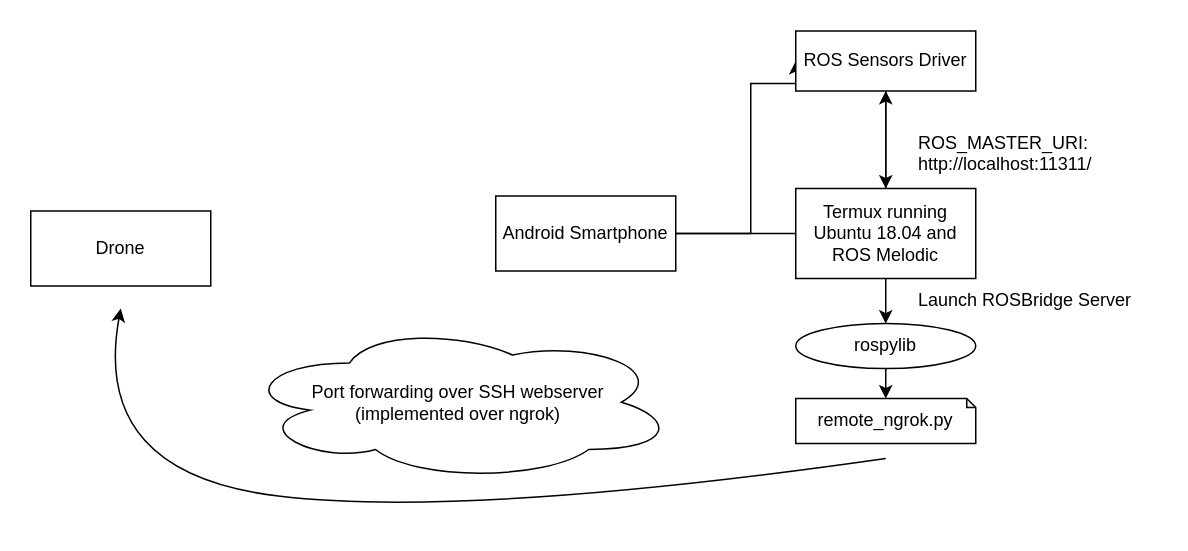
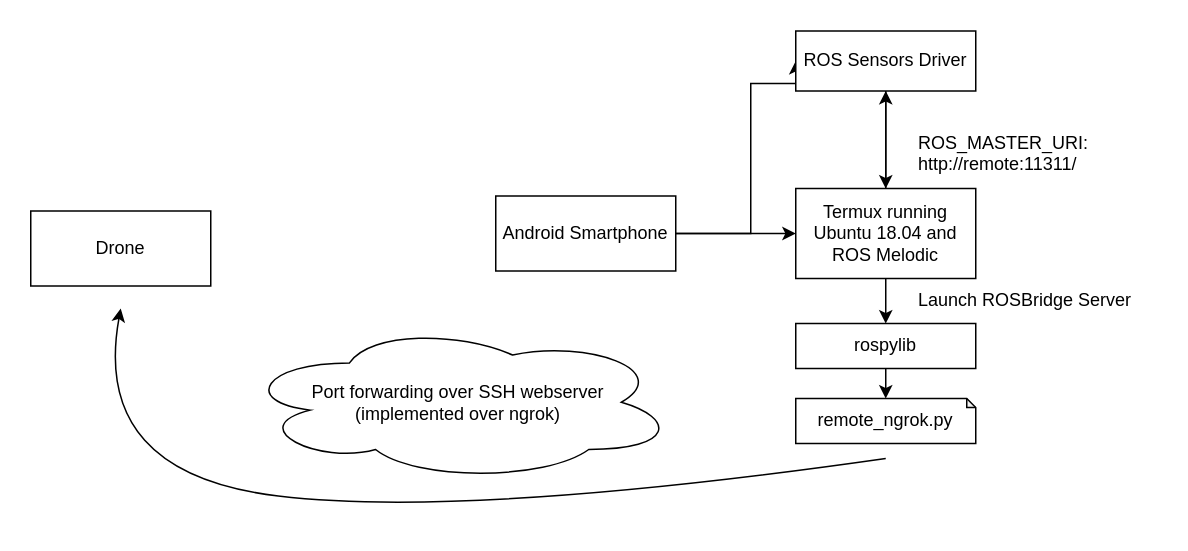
(1025, 154) -> (1015, 154)
(788, 233) -> (784, 233)
(886, 346) -> (886, 346)
